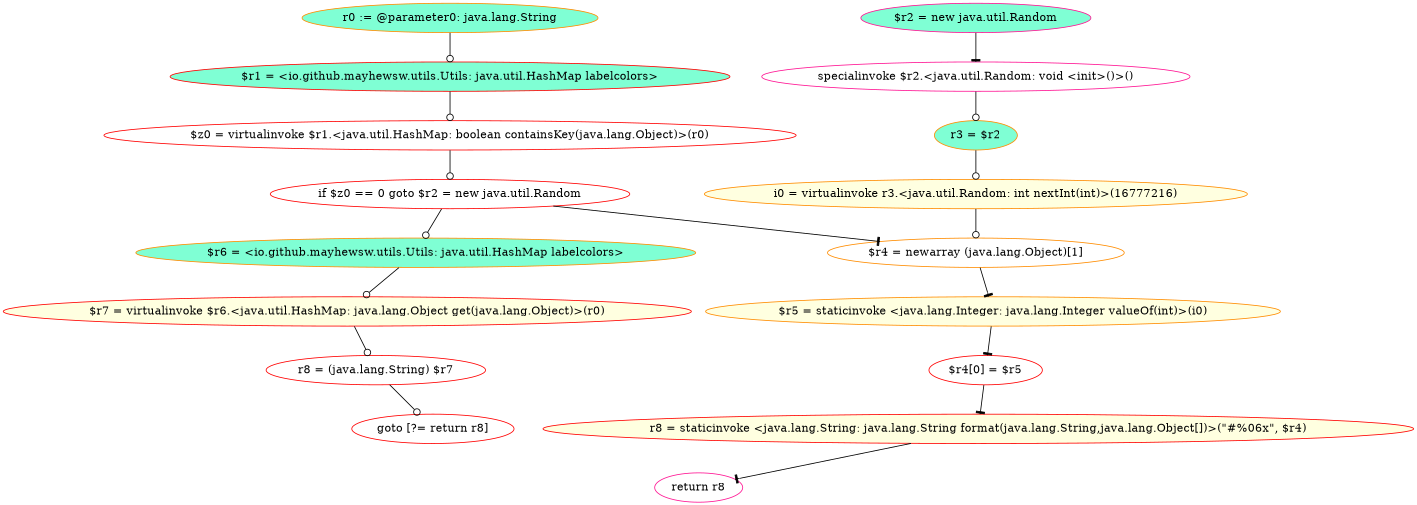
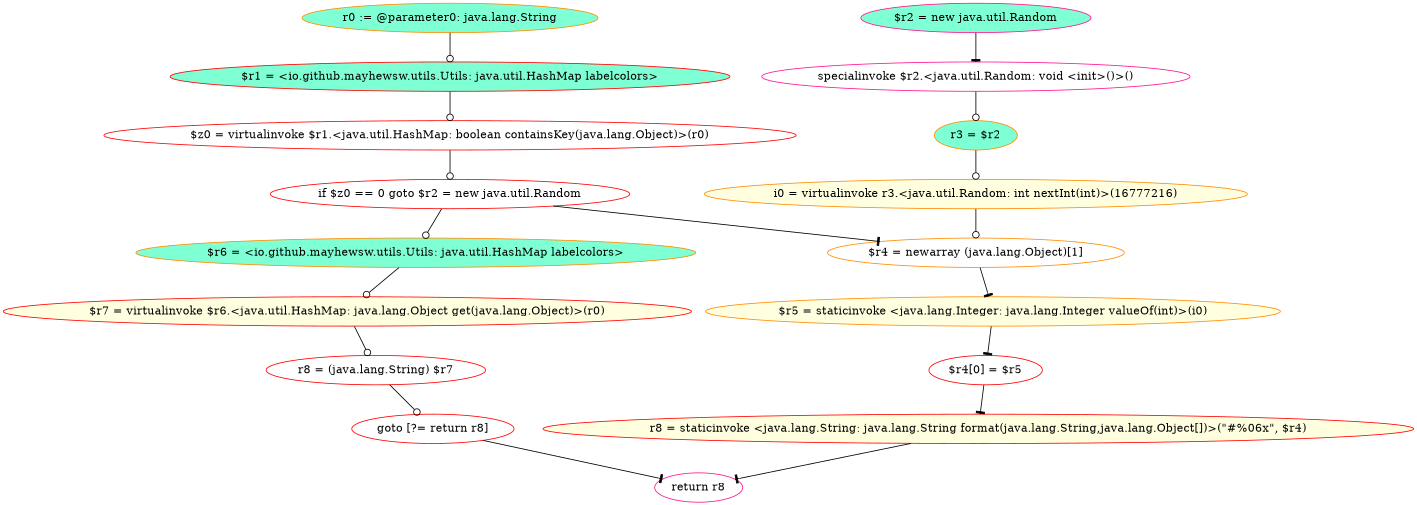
none -> (571, 459)
